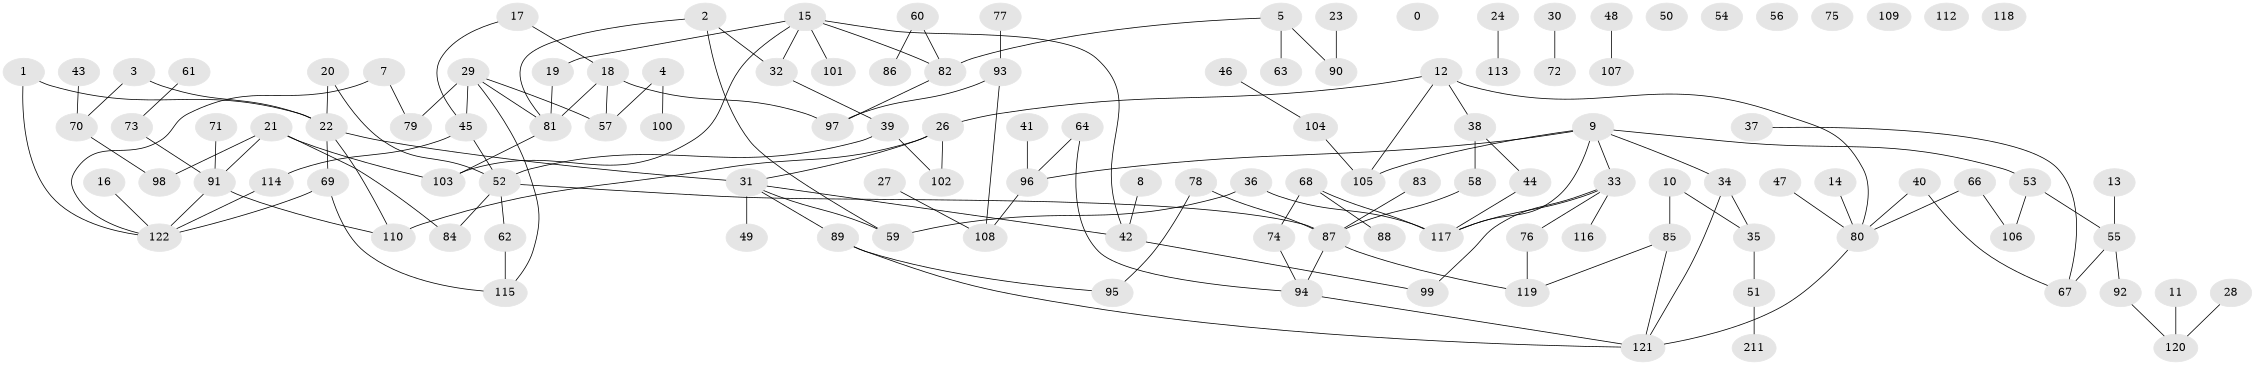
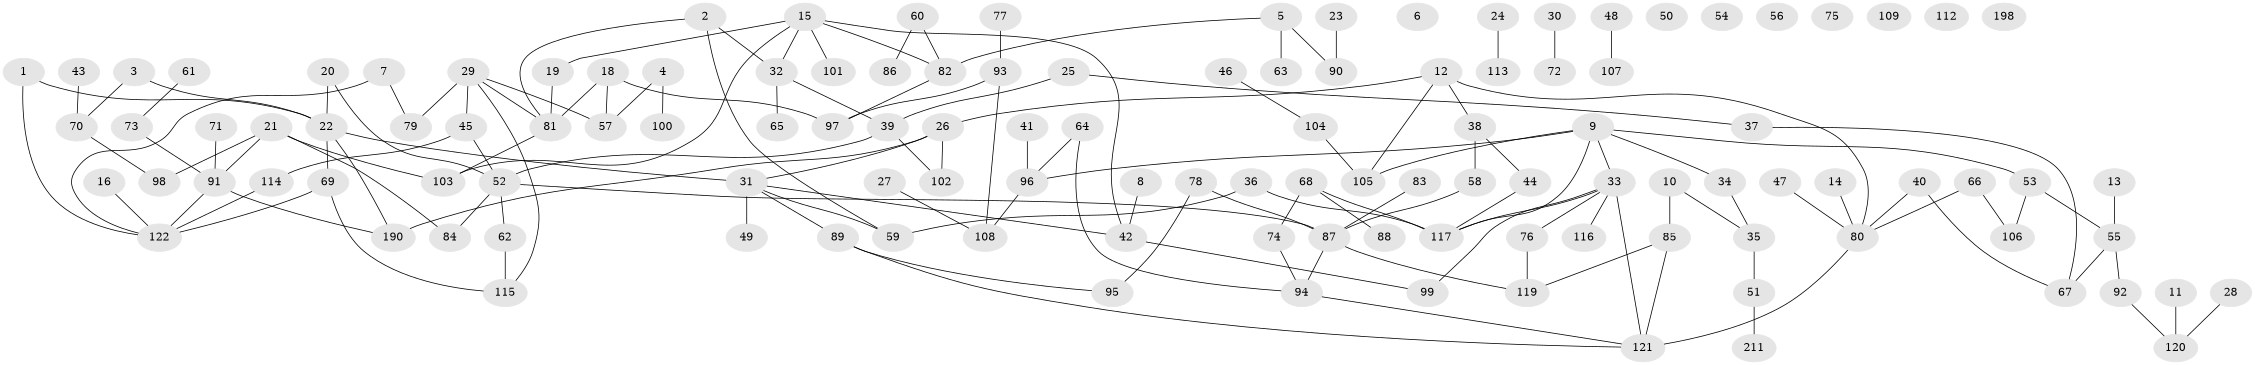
(518, 17) -> none
(1418, 17) -> (1418, 17)
(2004, 17) -> (2004, 17)
none -> (1069, 72)
none -> (777, 127)
(393, 238) -> (393, 238)
(1689, 267) -> (1629, 265)
